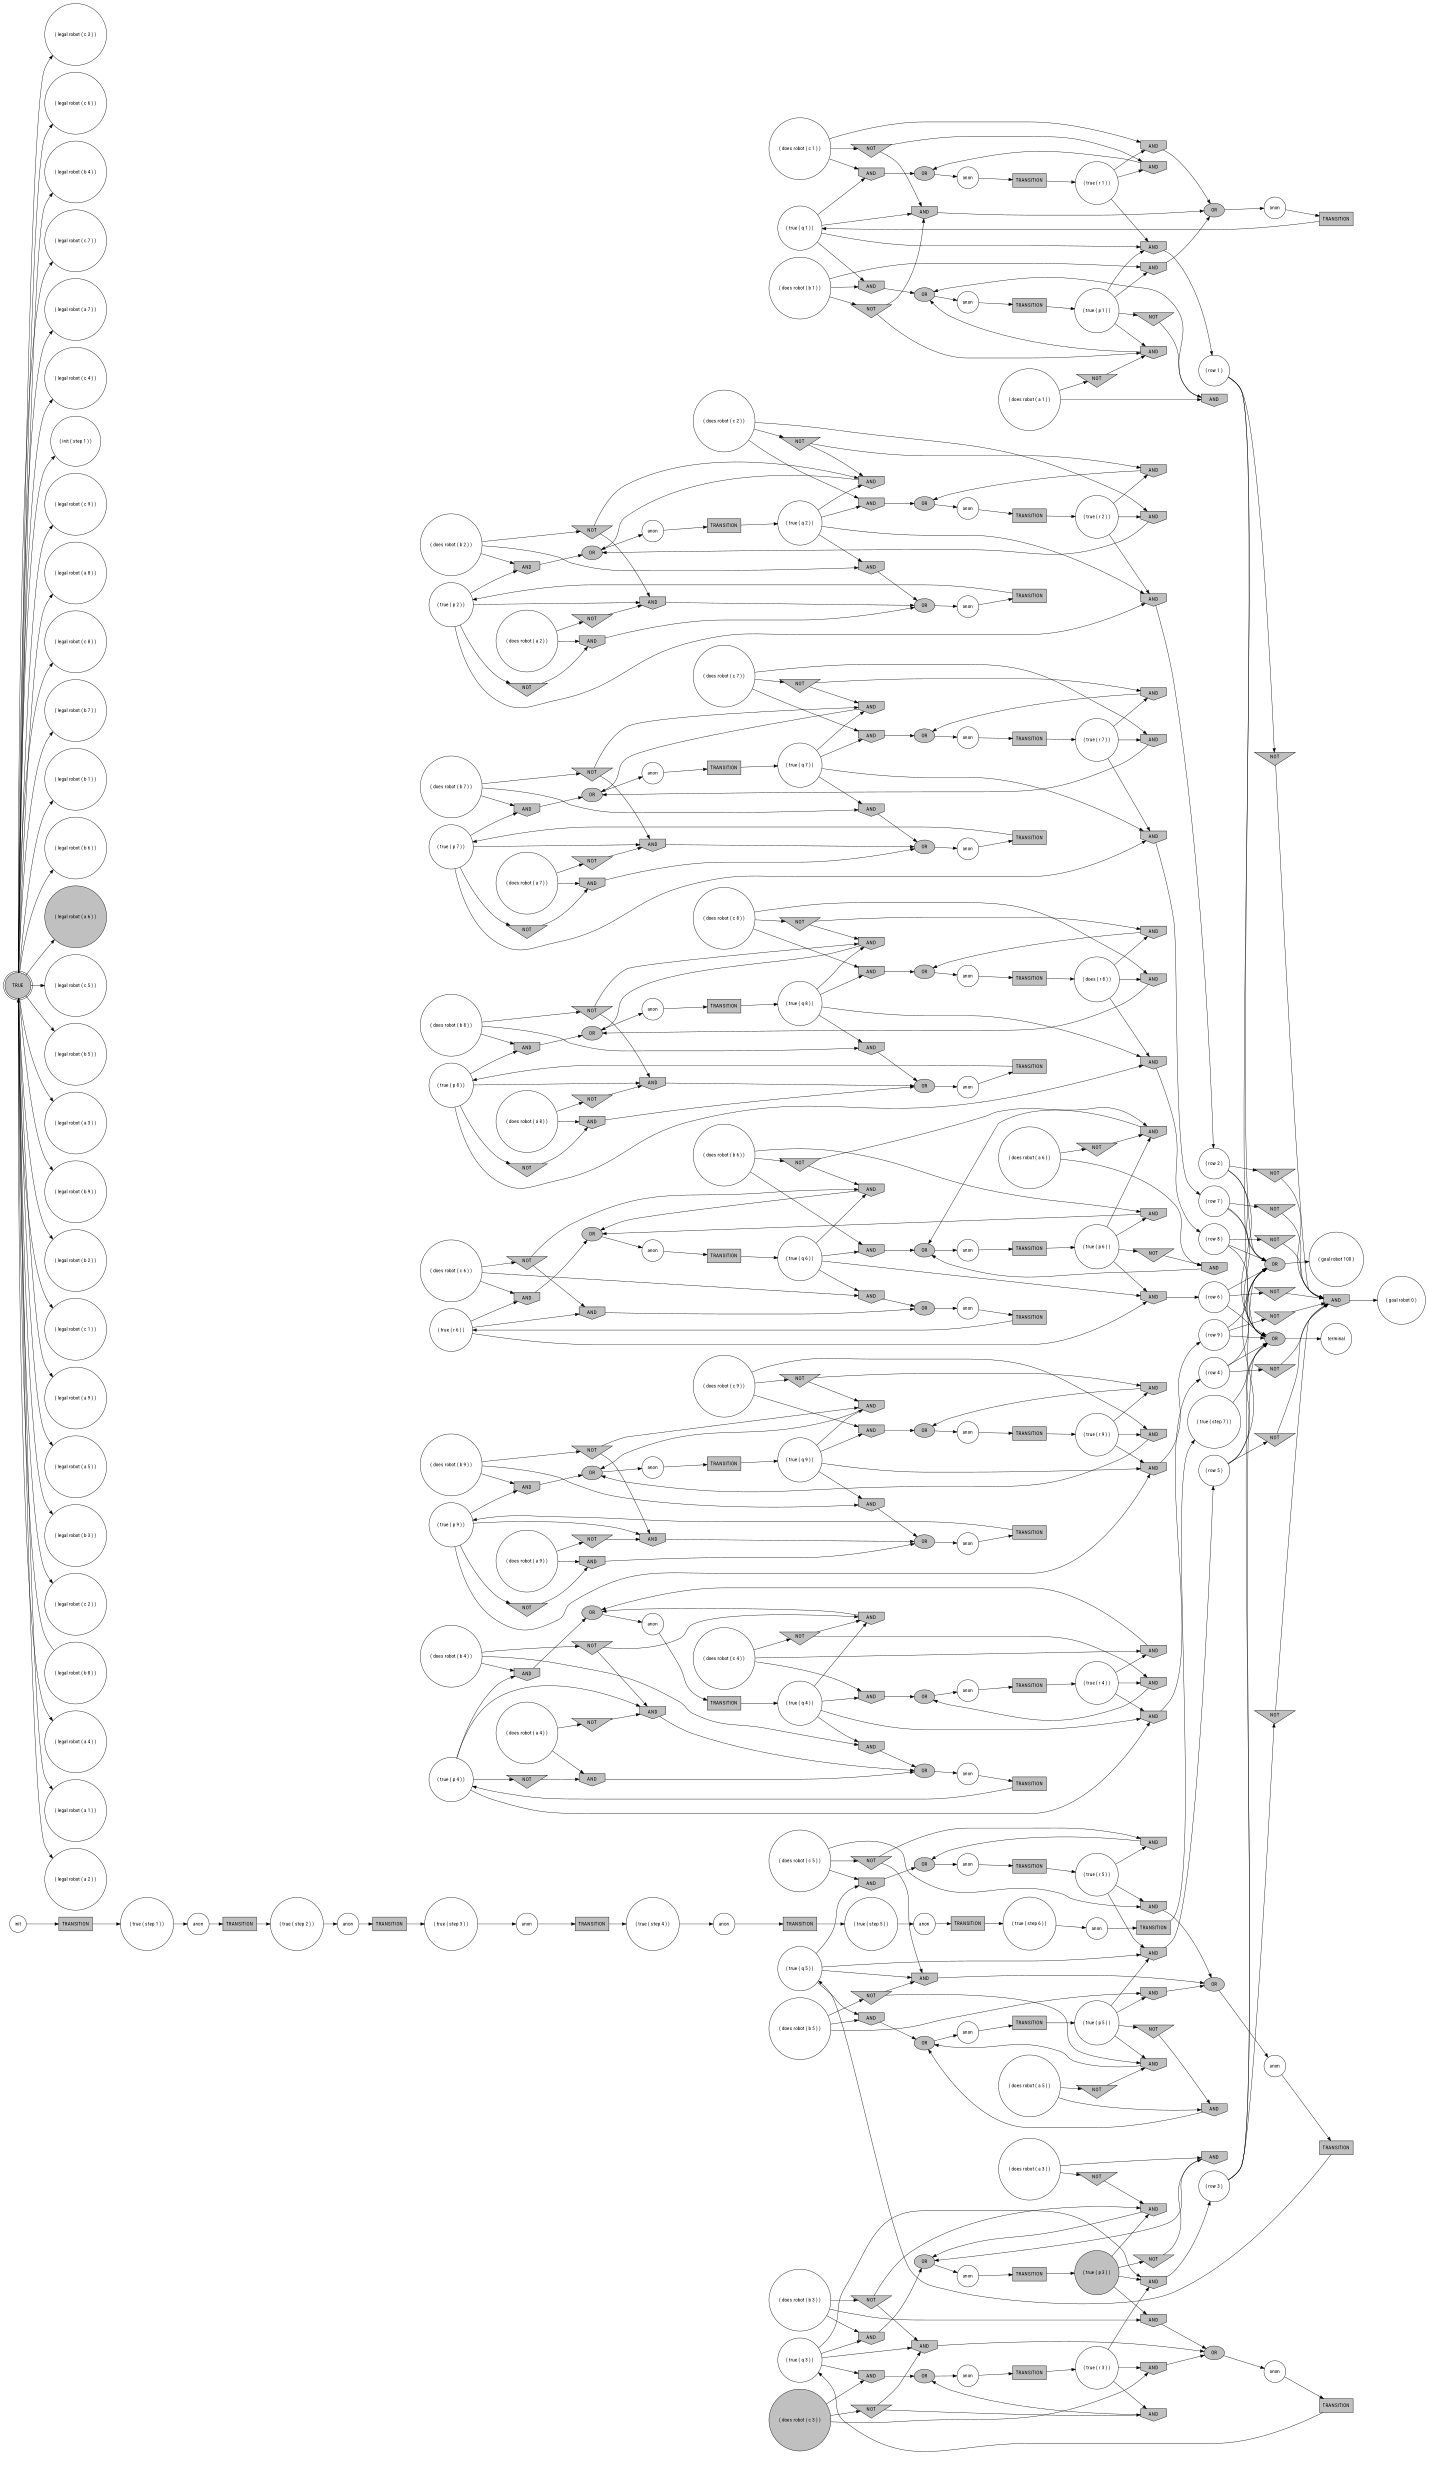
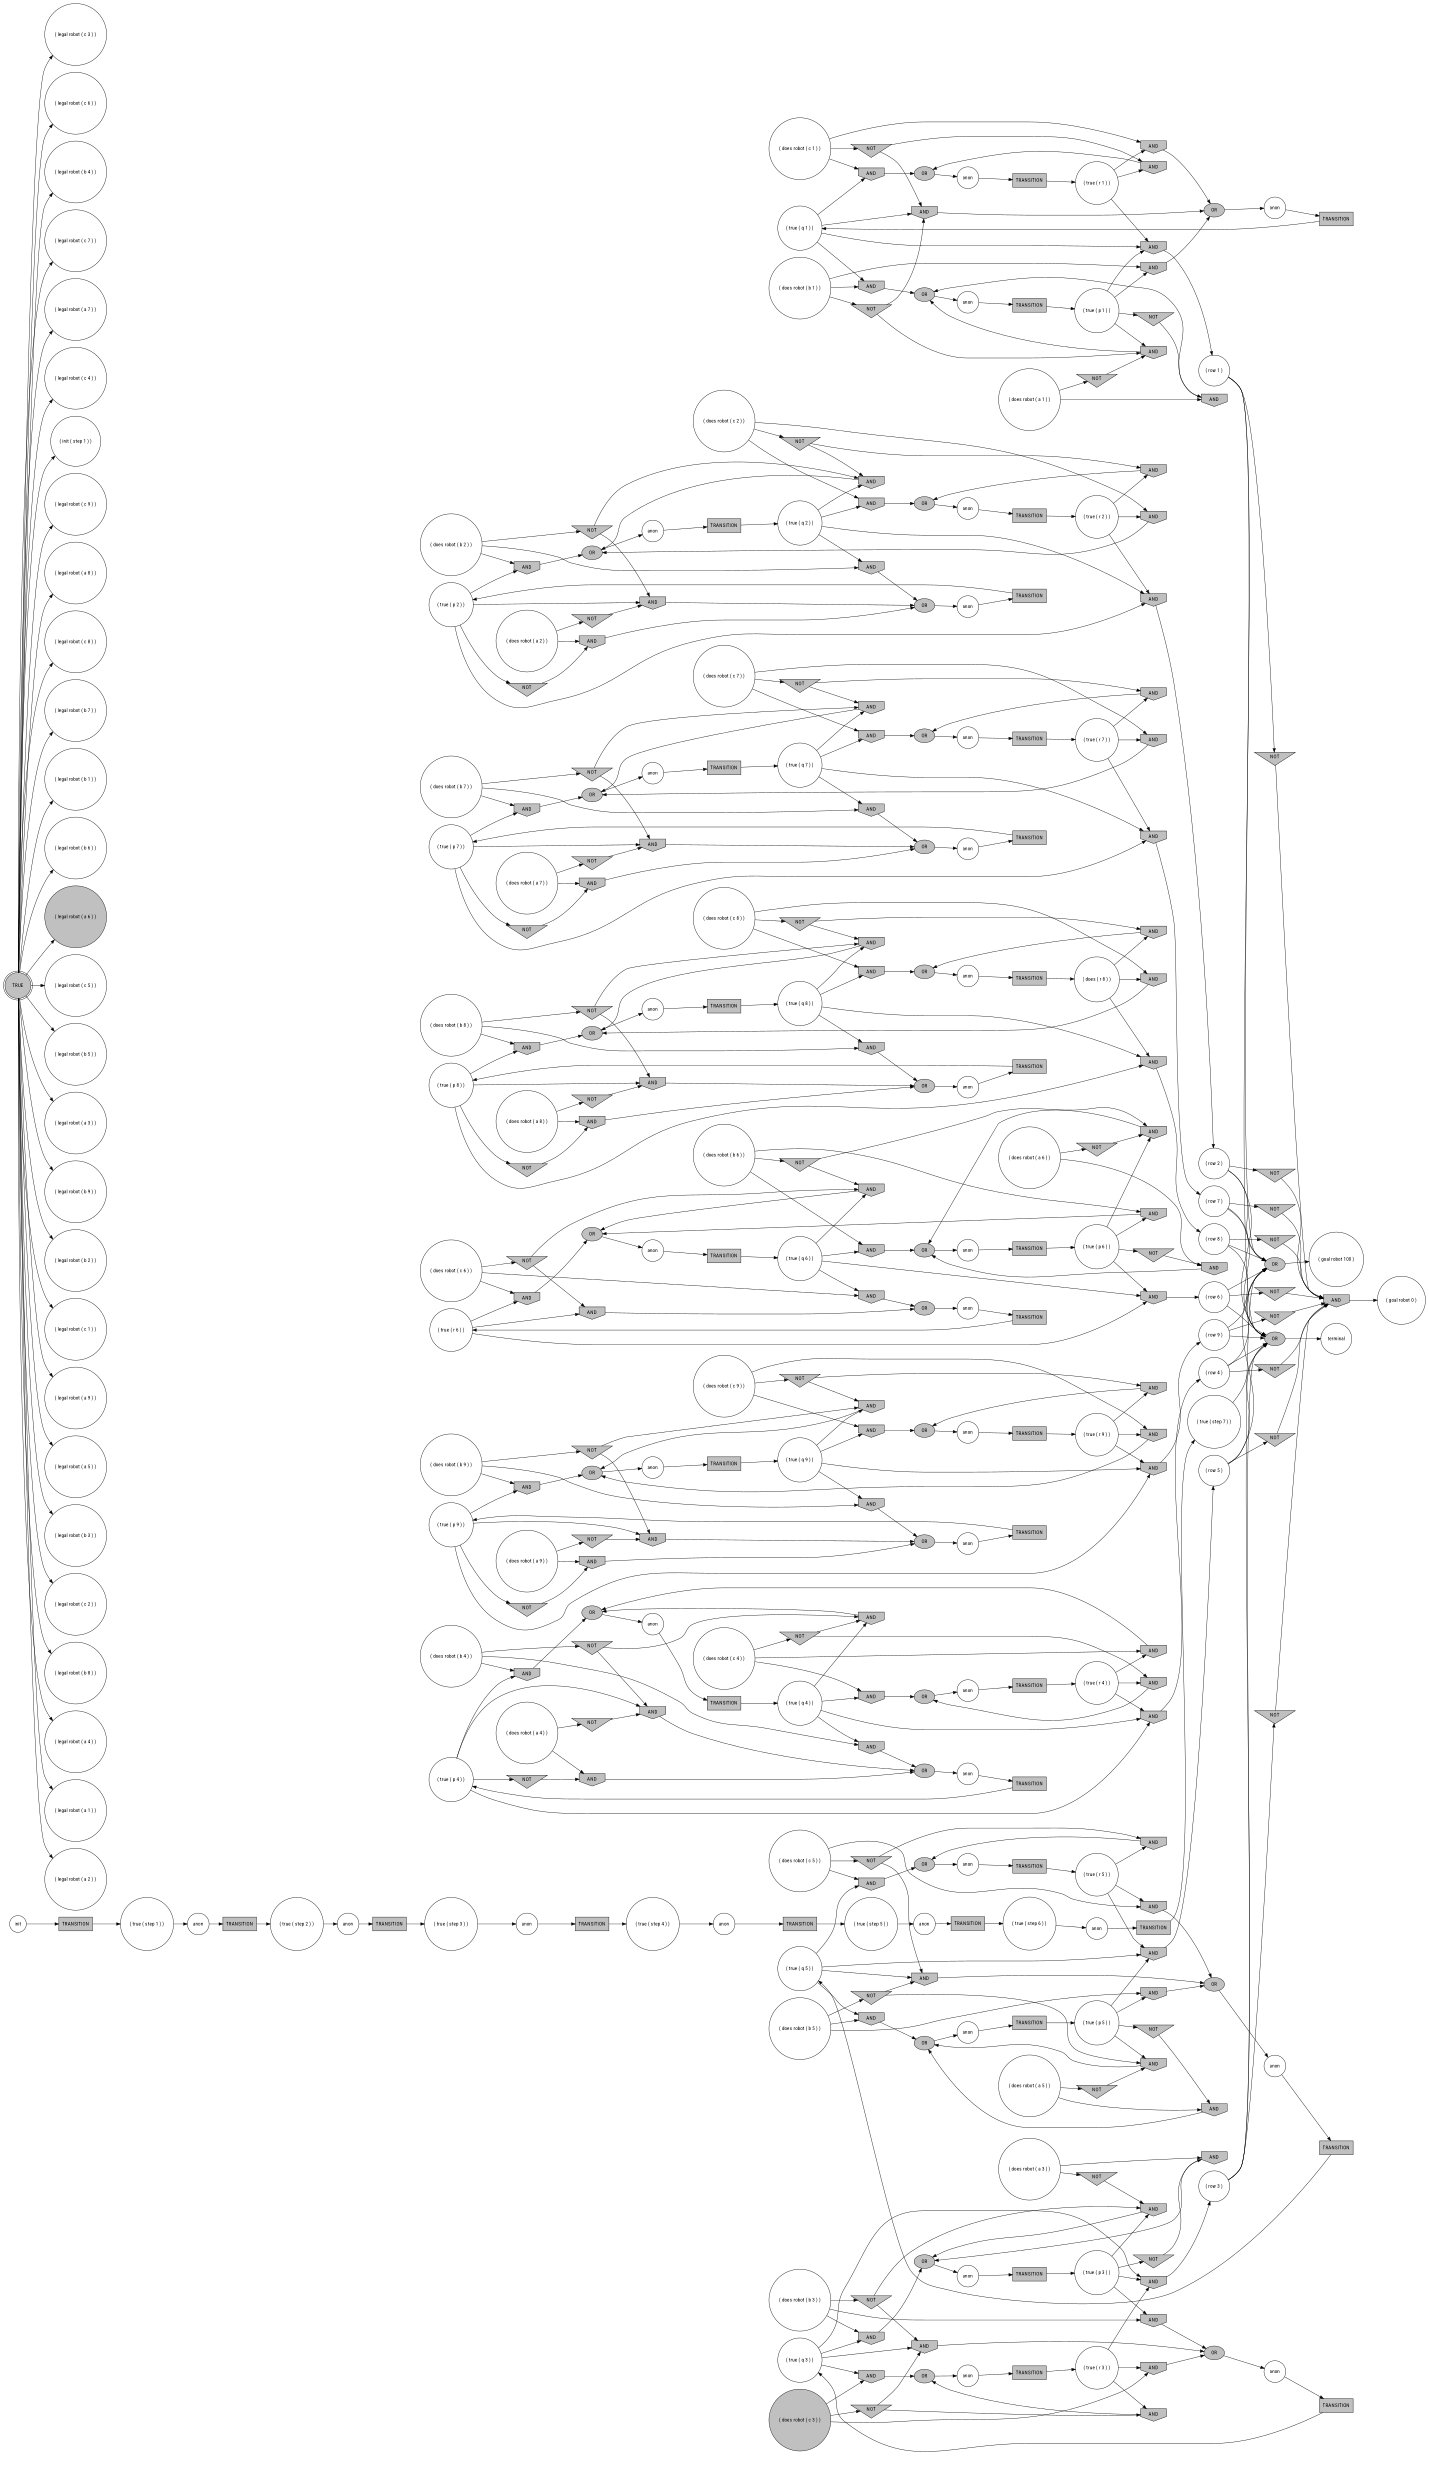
(22, 1328) -> (22, 1326)
(1097, 2273) -> (1097, 2273)
